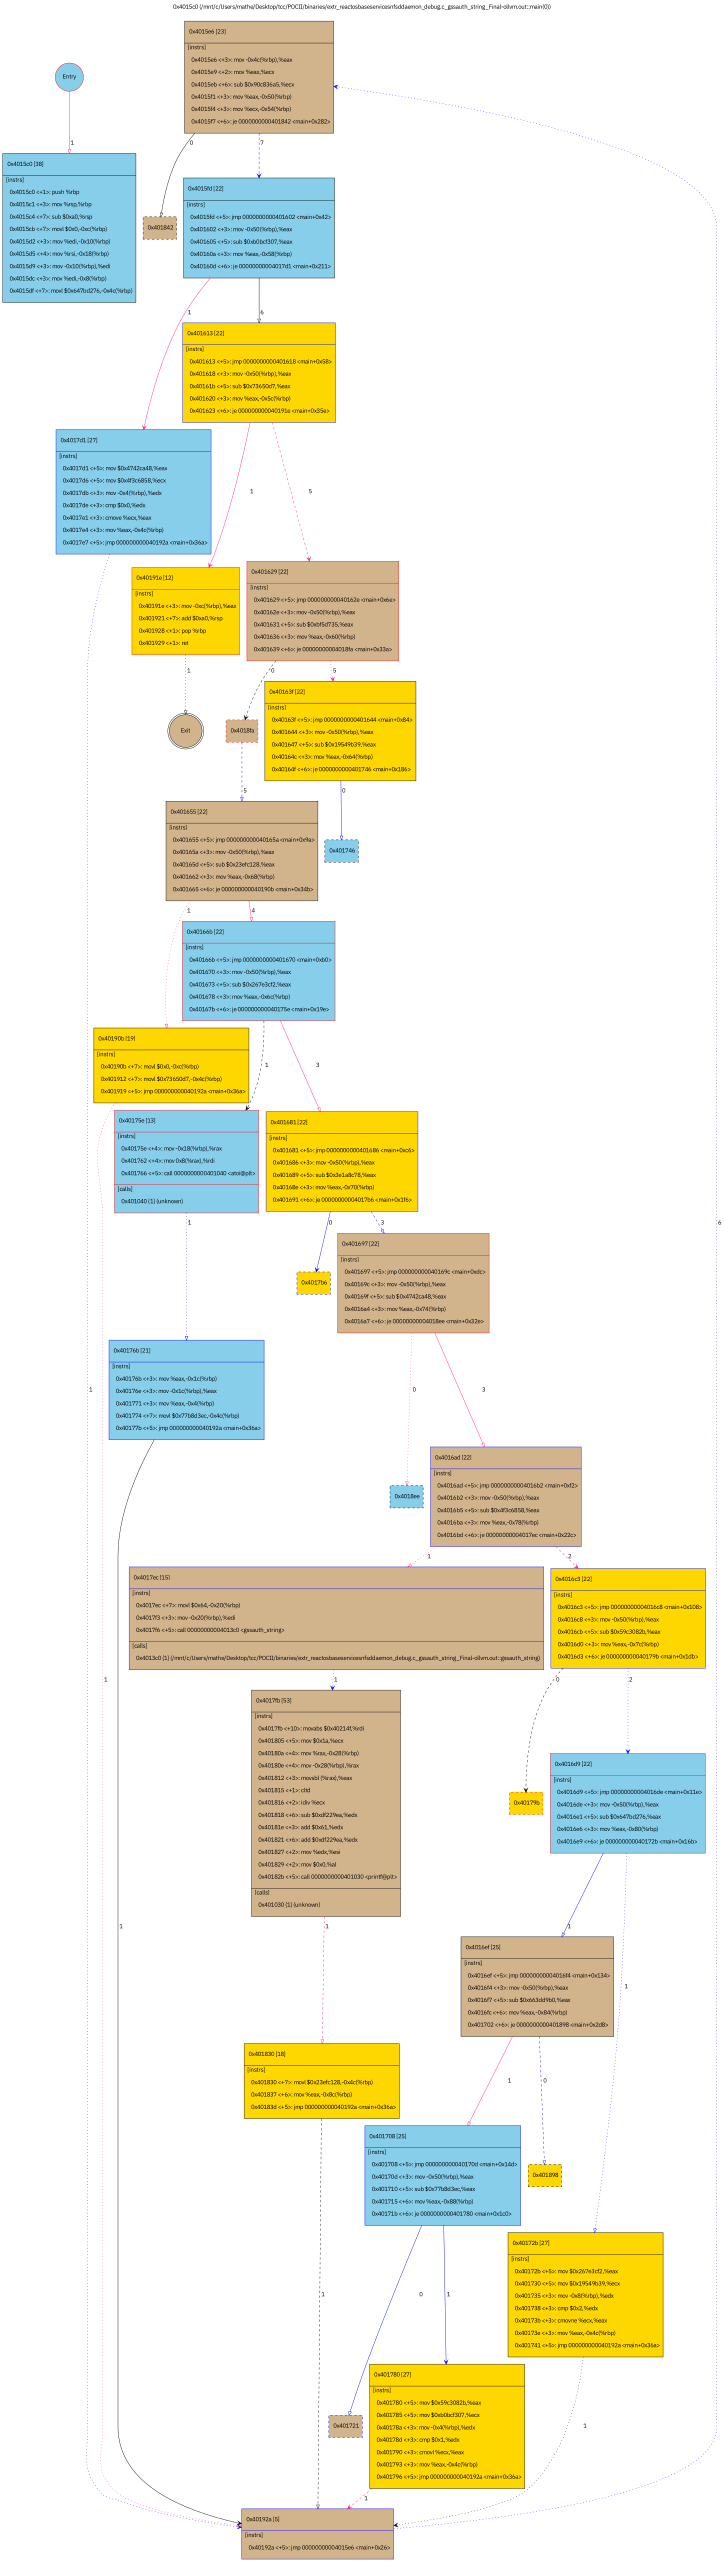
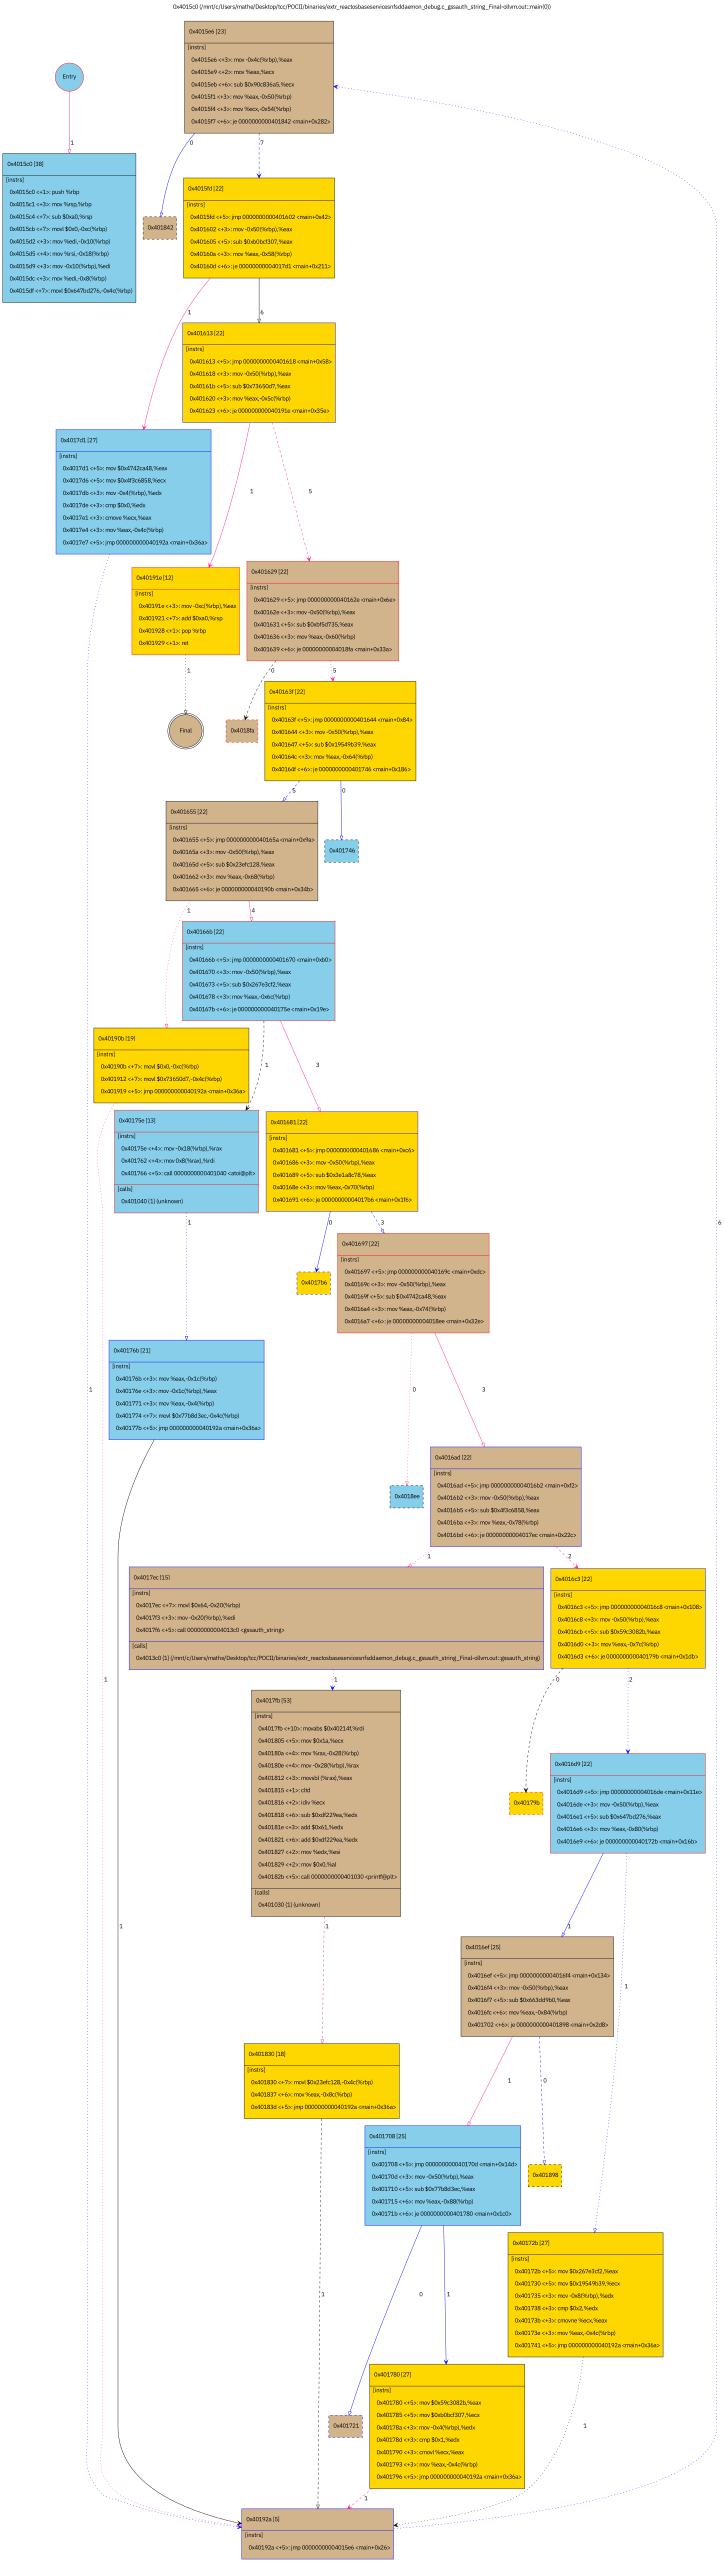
(172, 170) -> (172, 170)
(259, 228) -> (259, 228)
(186, 731) -> (186, 731)
(242, 770) -> (292, 789)
